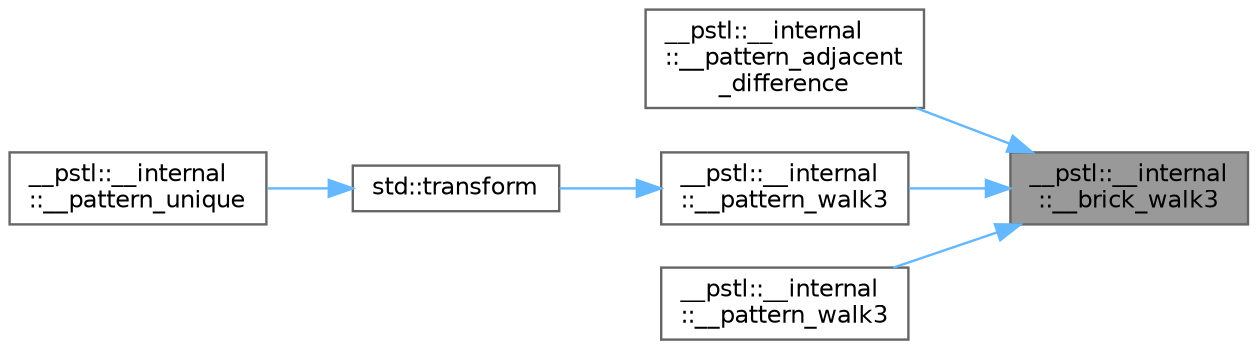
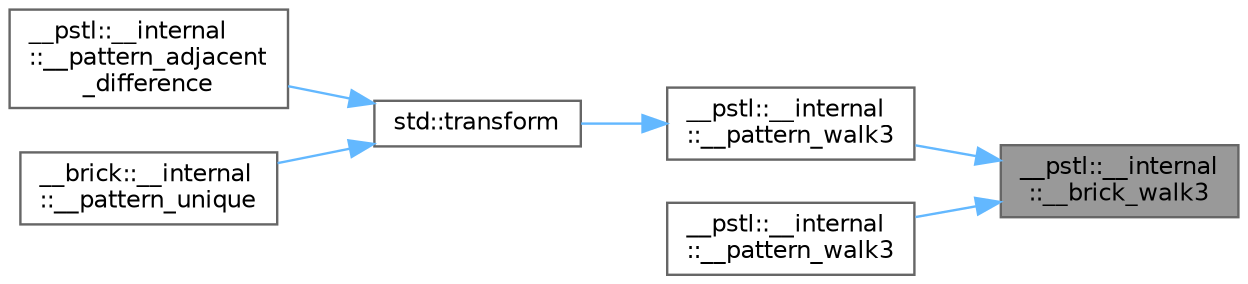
(963, 126) -> (319, 92)
(138, 188) -> (149, 188)
